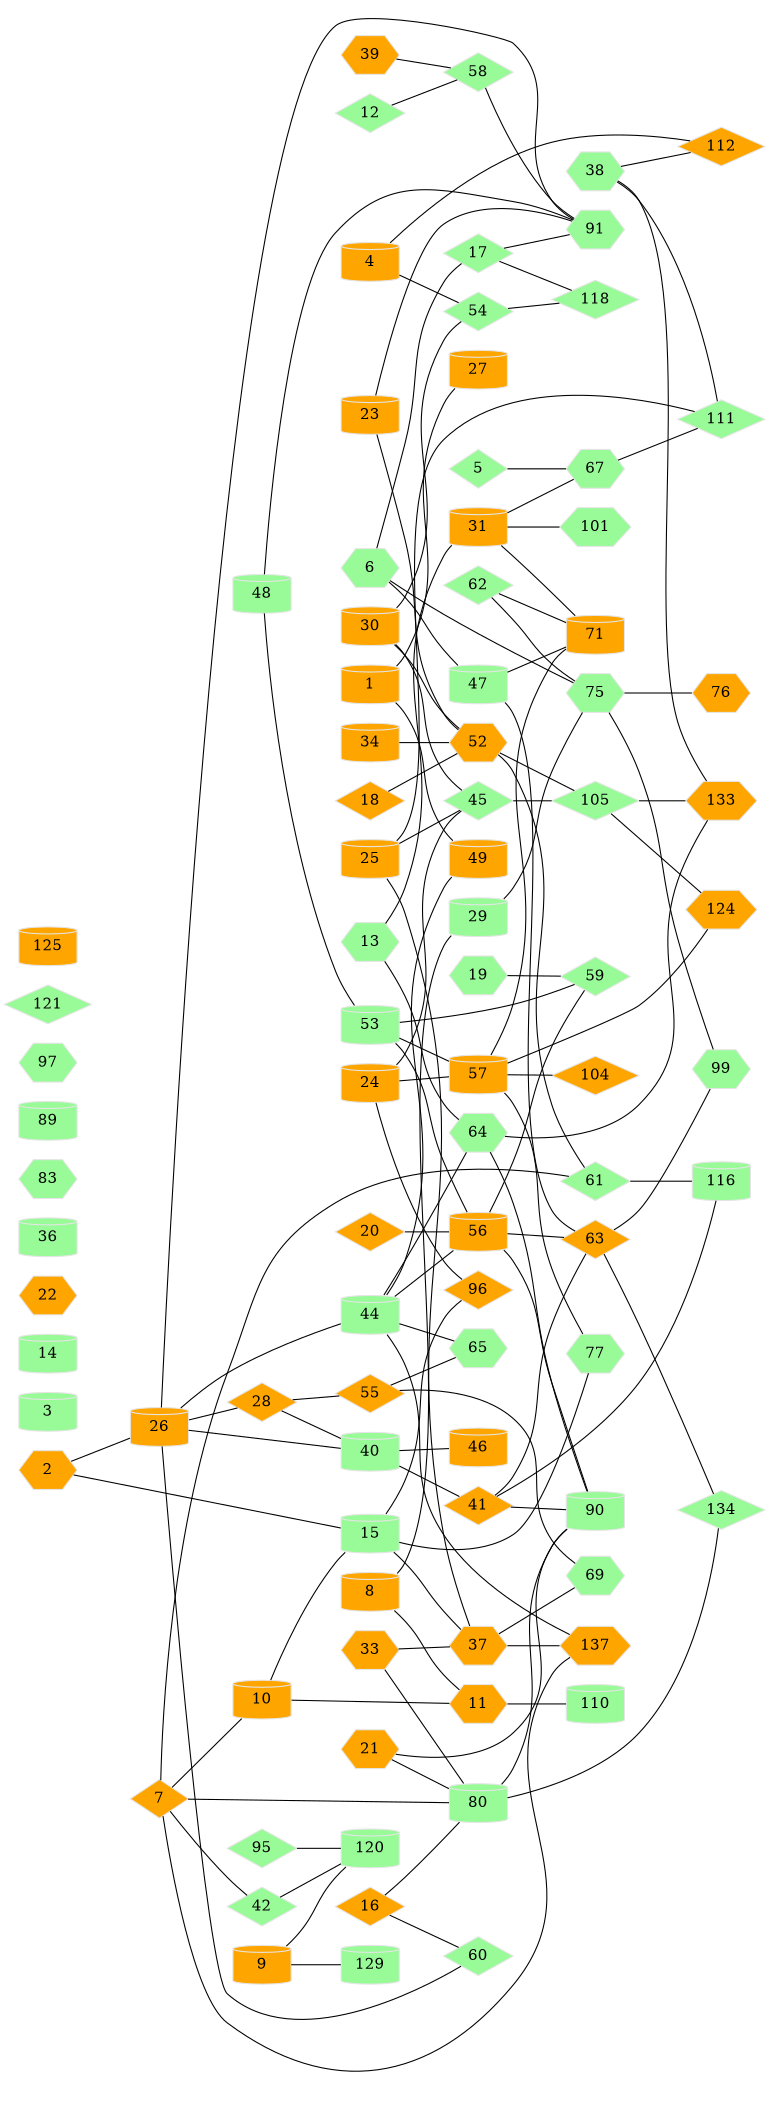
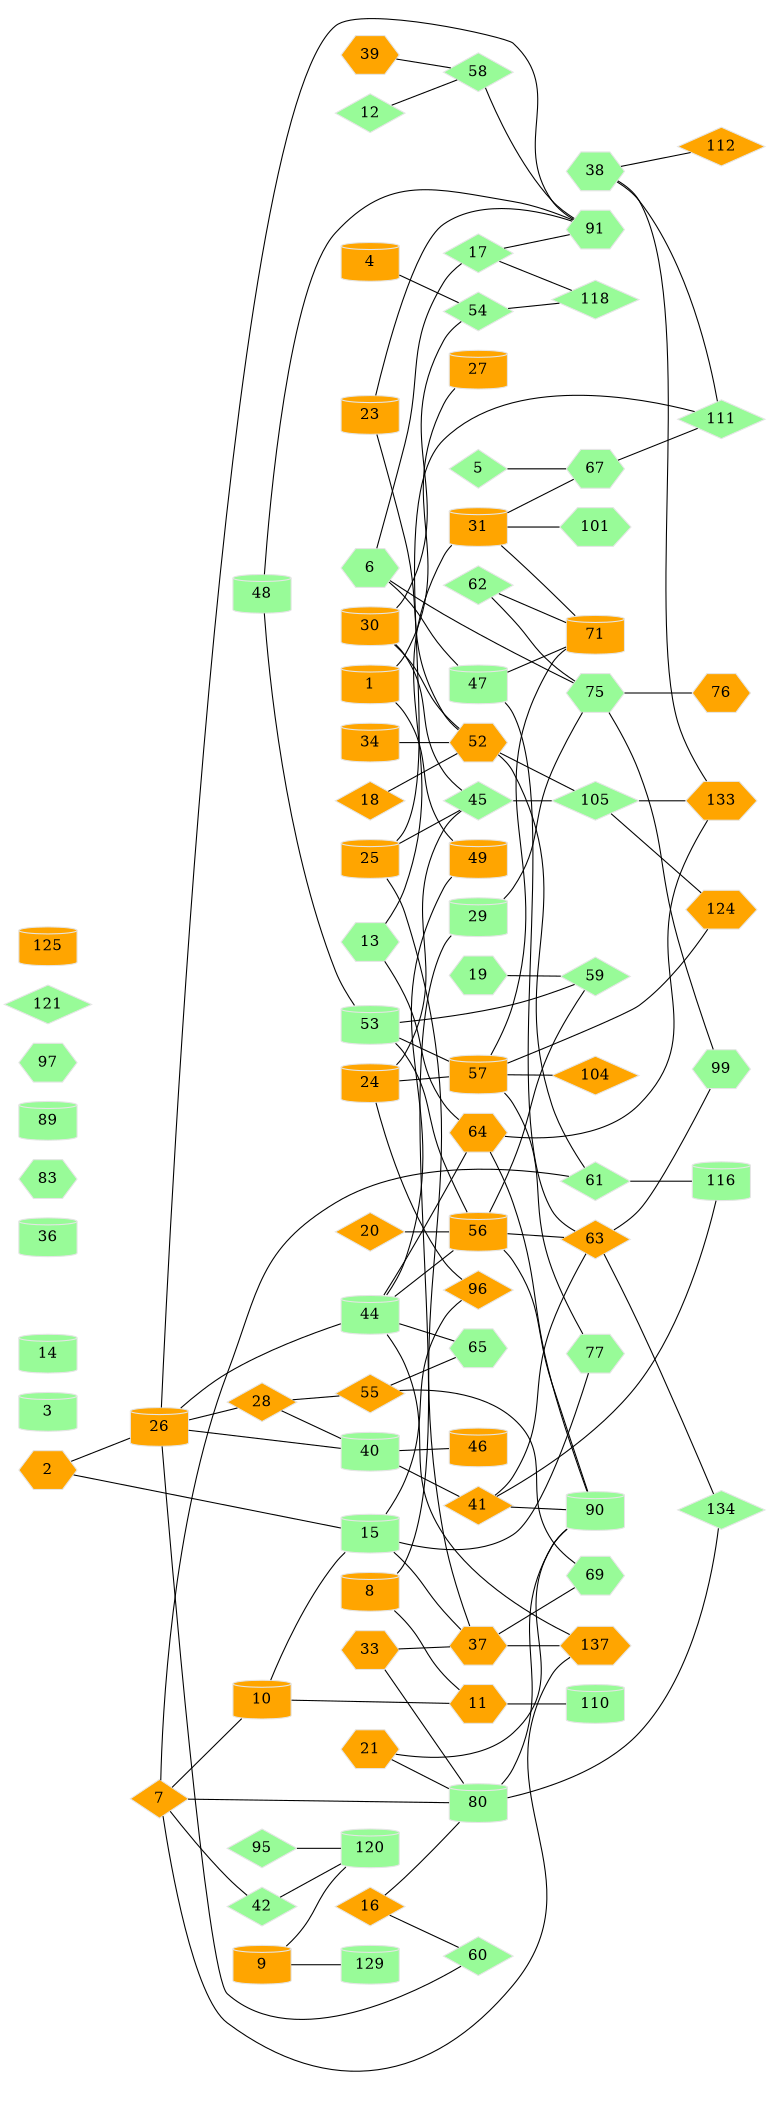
(527, 150) -> none
(478, 1133) -> (478, 1133)
(48, 1295) -> none
